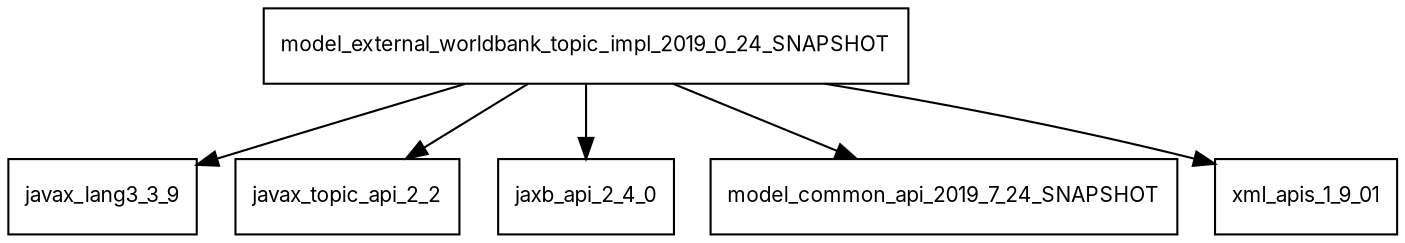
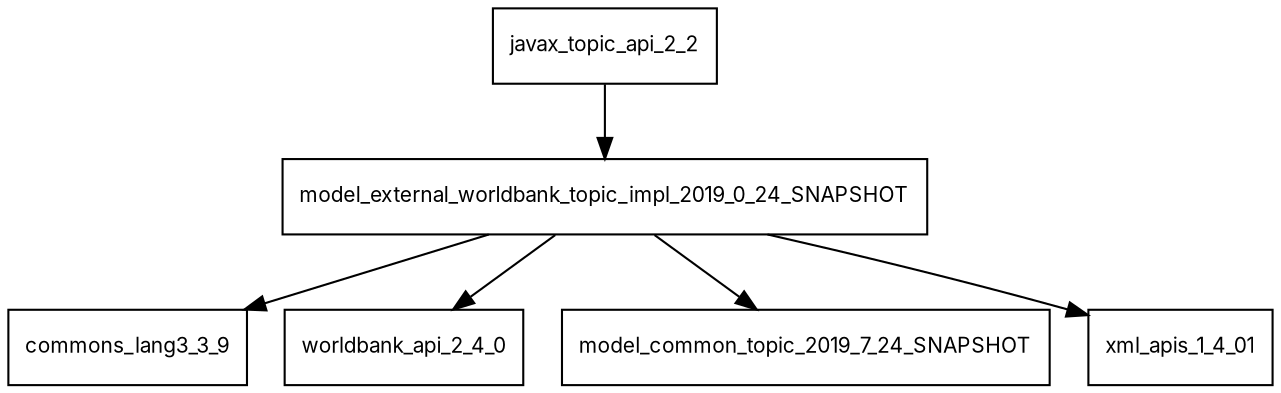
(476, 116) -> (605, 111)
(103, 197) -> (128, 347)
(586, 197) -> (404, 347)
(944, 197) -> (806, 347)
(1306, 197) -> (1180, 347)
